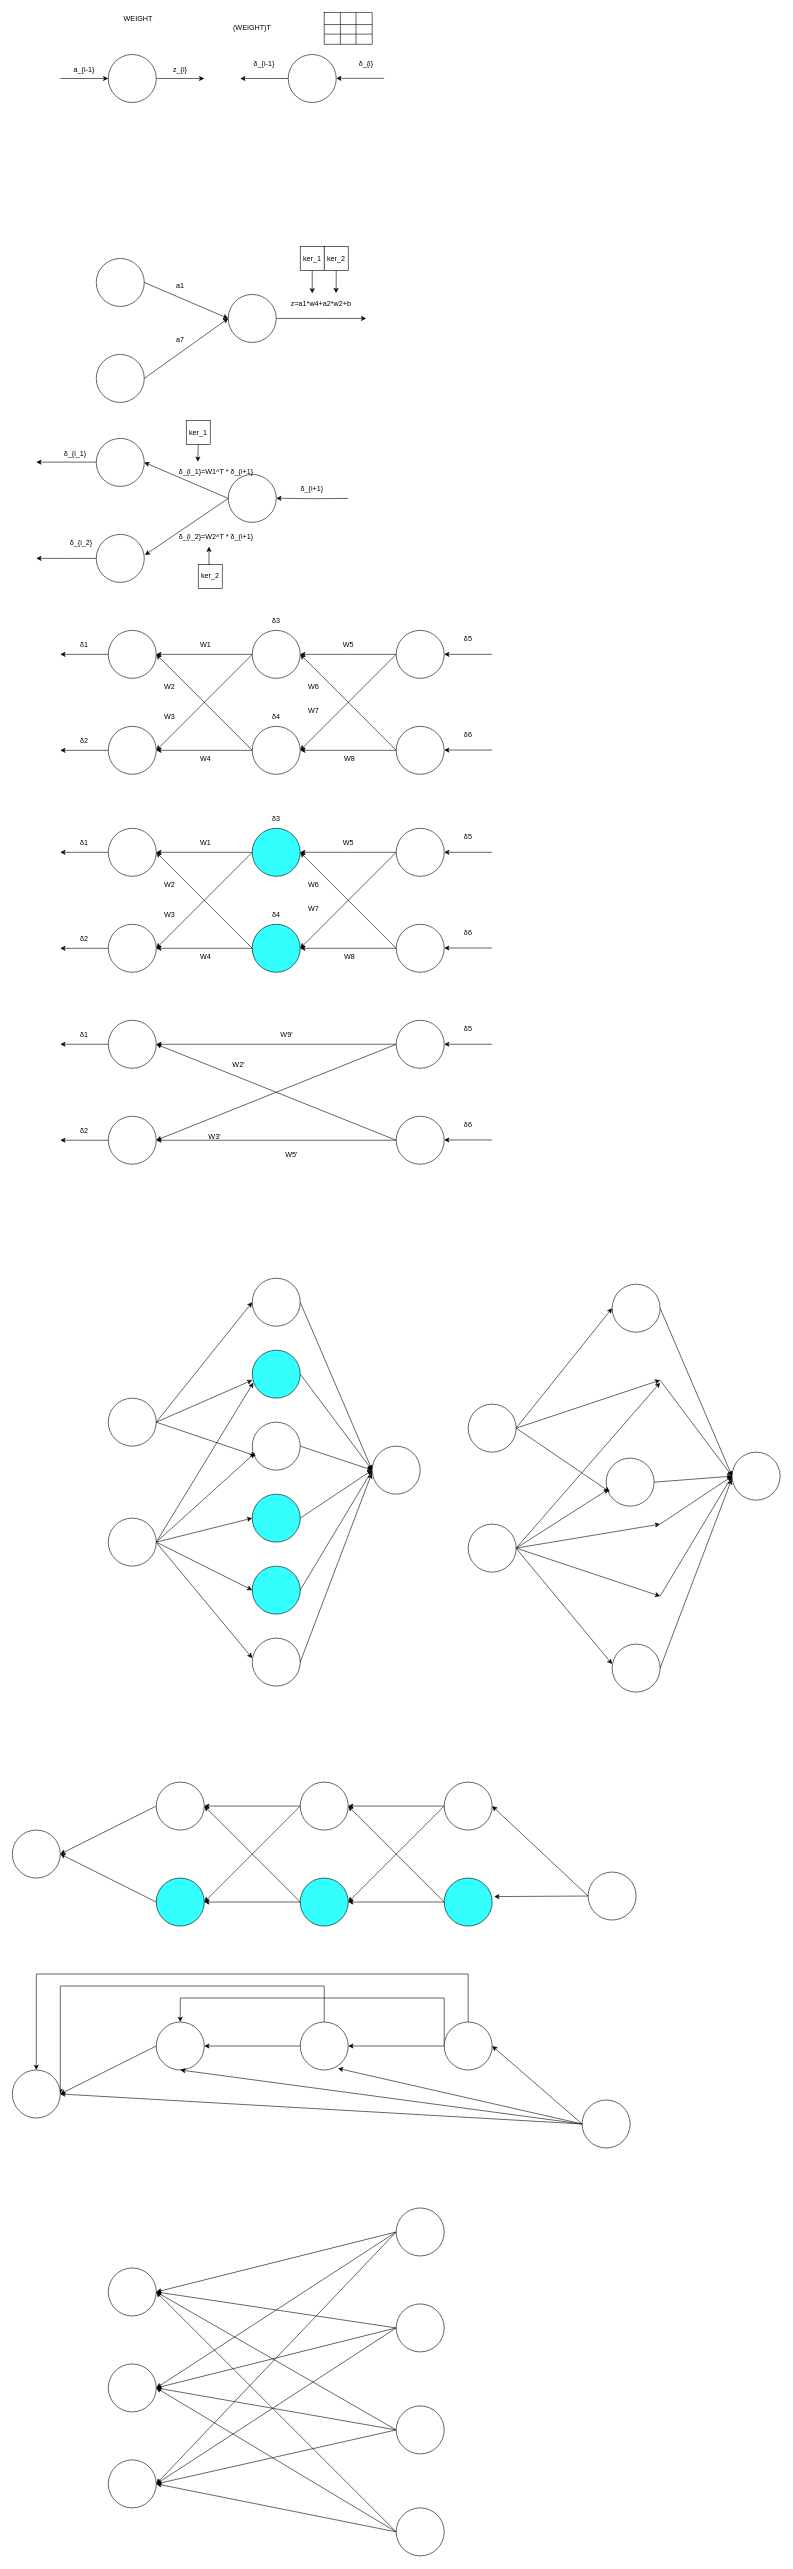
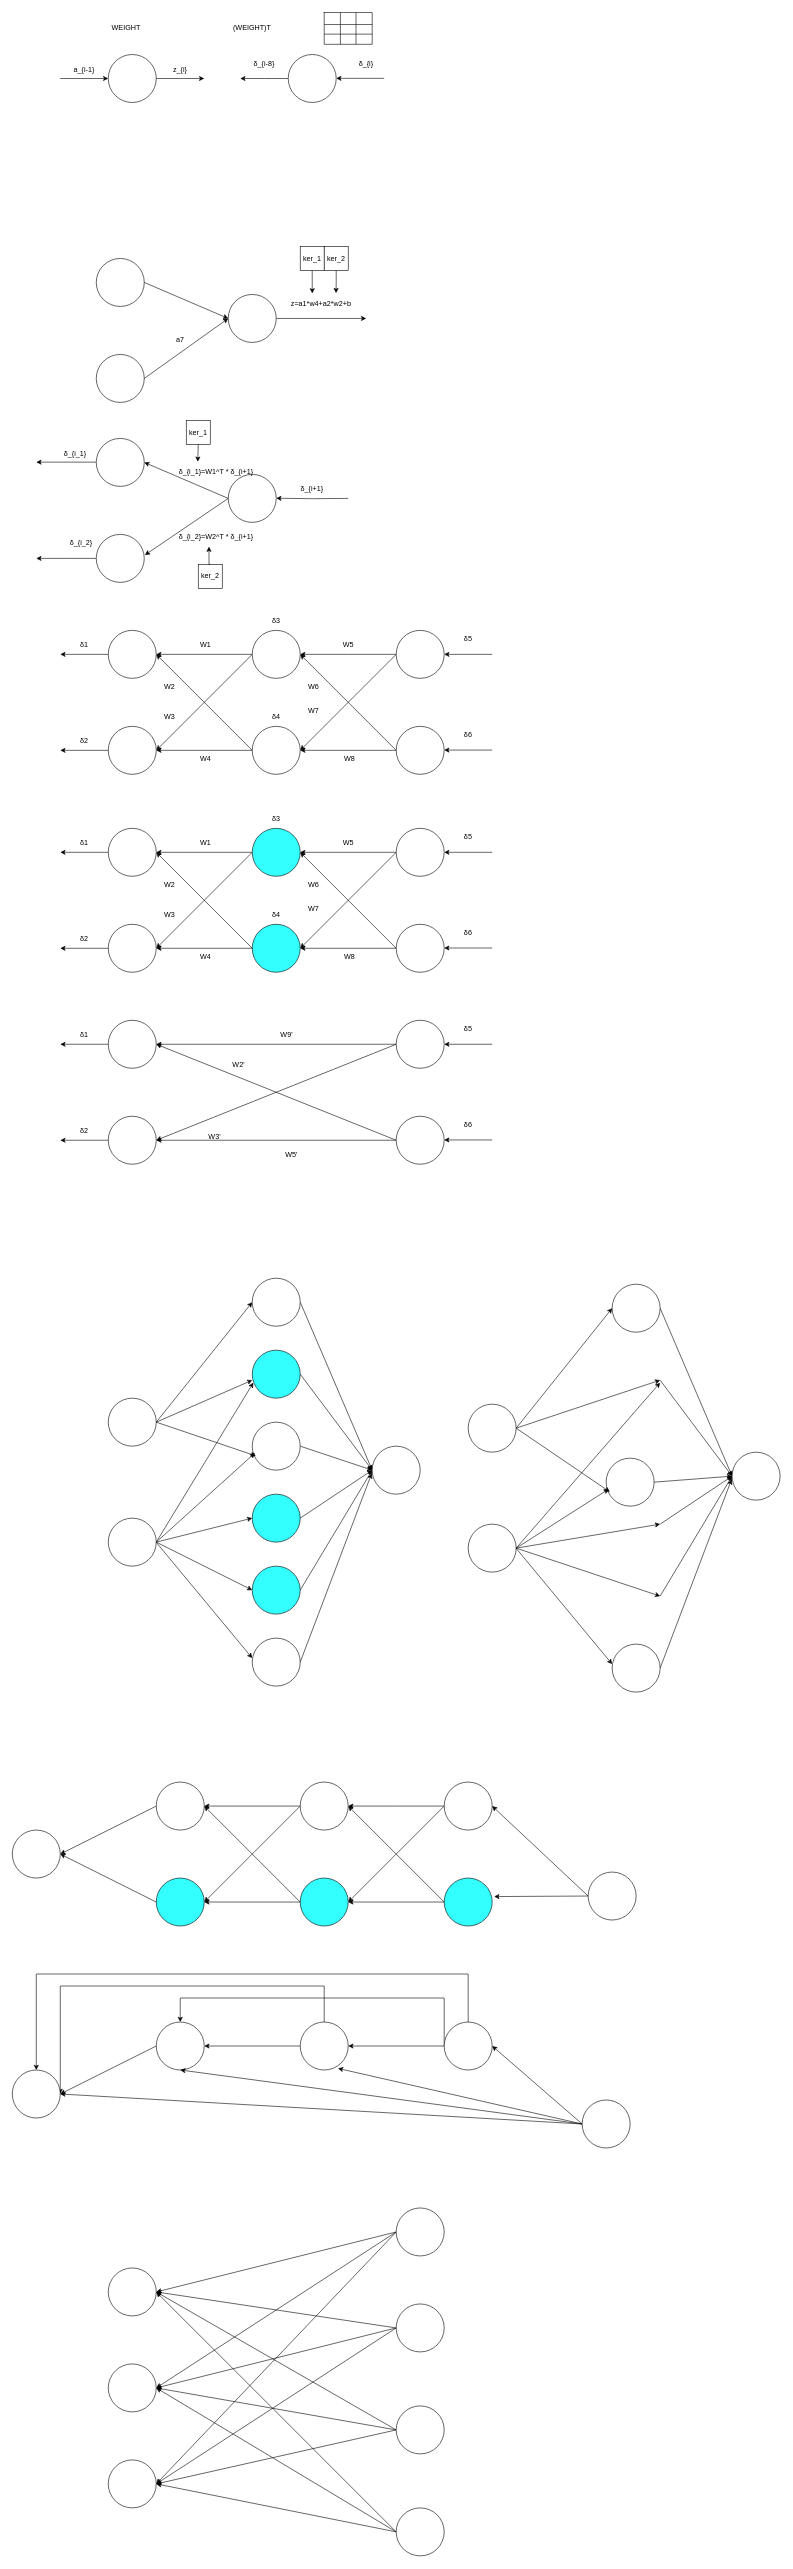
(138, 18) -> (126, 27)
(264, 63) -> (264, 63)
(180, 285) -> none
